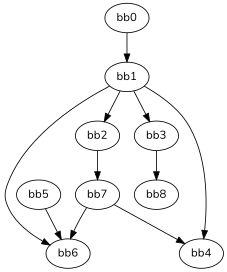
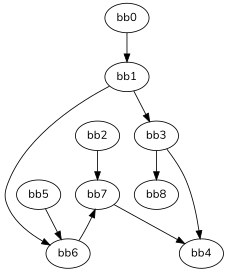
(114, 103) -> none
(198, 147) -> (189, 187)
(80, 219) -> (86, 229)
